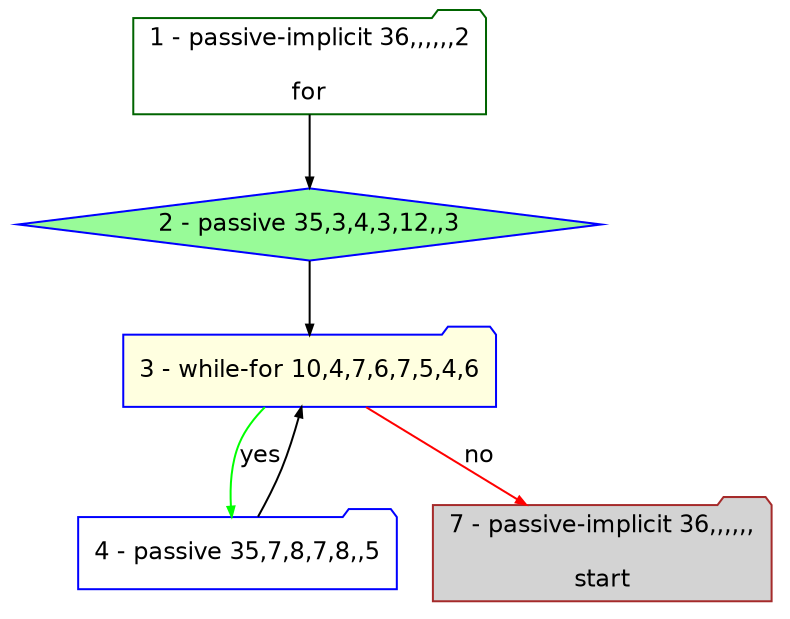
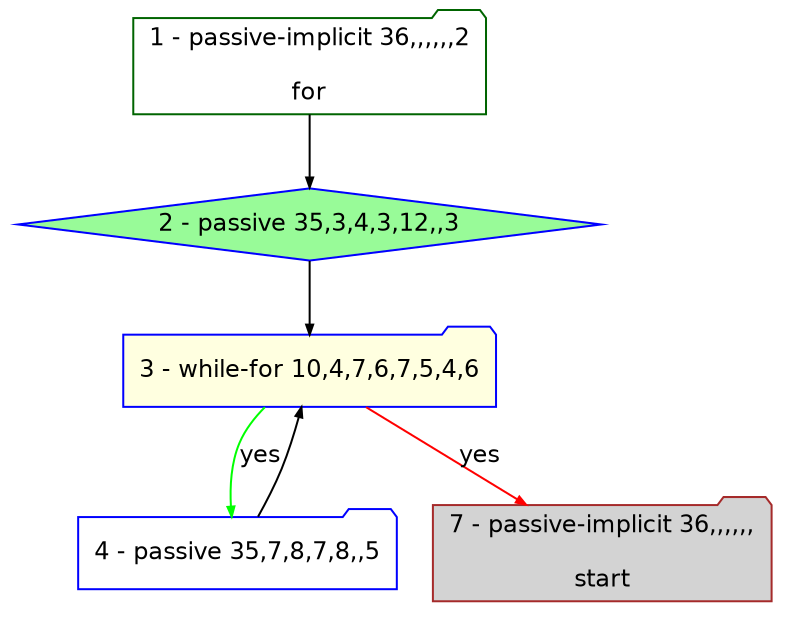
(480, 456) -> (480, 456)
